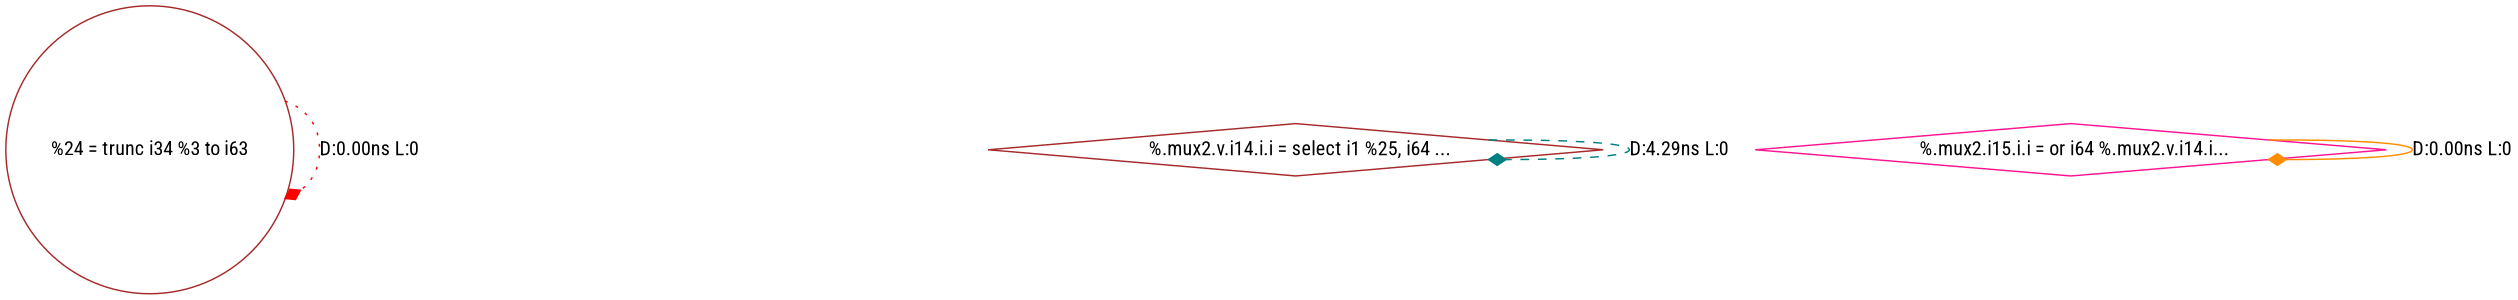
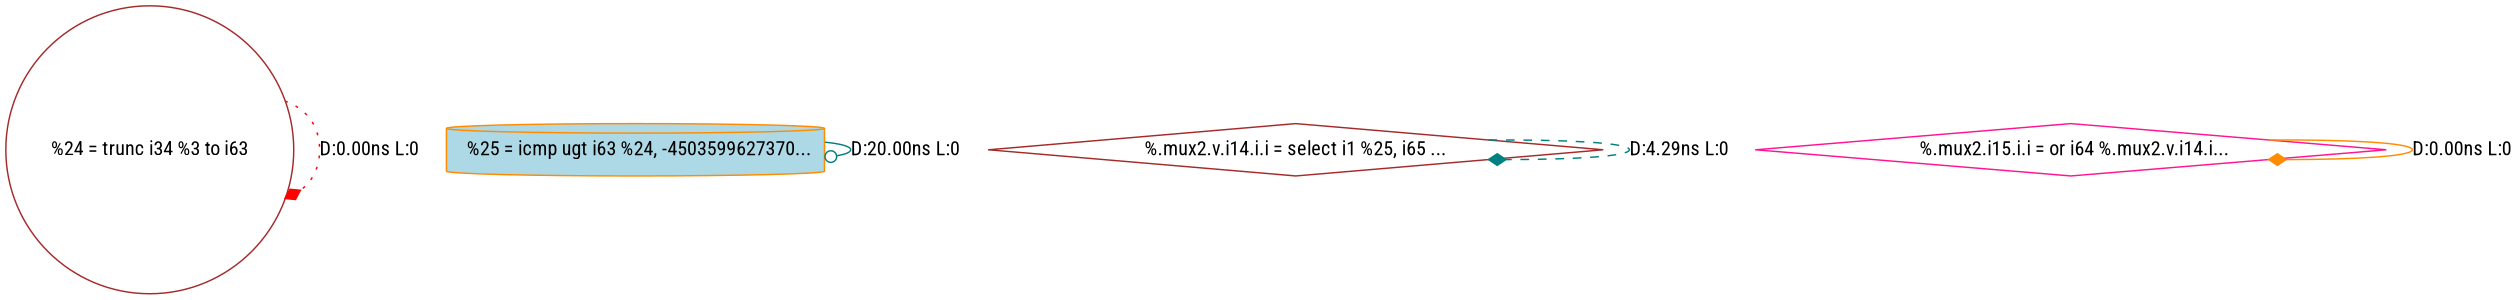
none -> (635, 150)
(1296, 150) -> (1296, 150)
